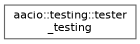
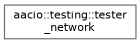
(70, 22) -> (70, 22)
